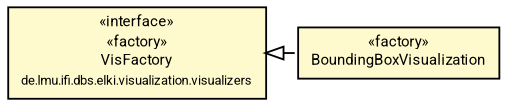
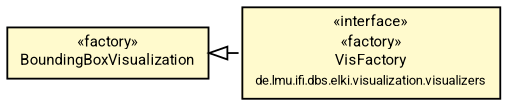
(291, 53) -> (234, 53)
